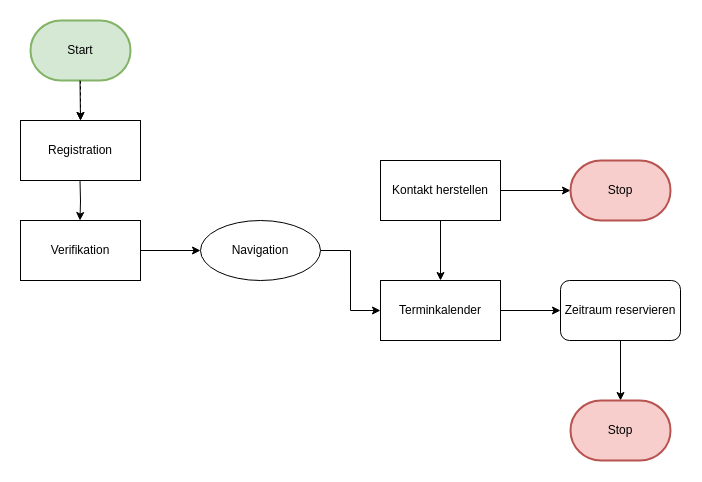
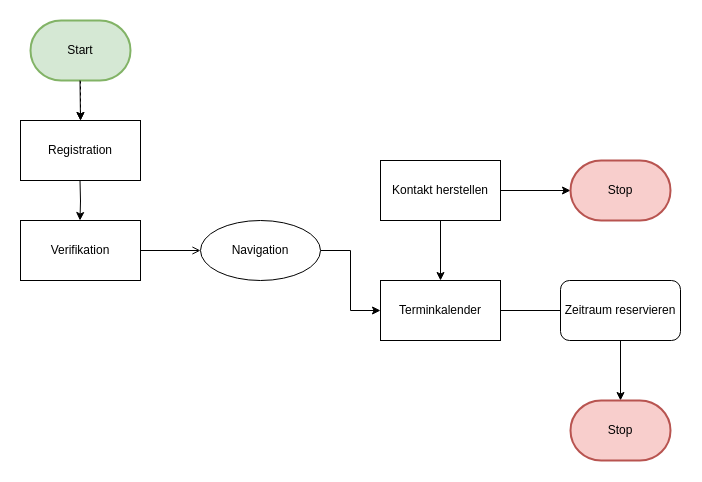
(192, 251) -> (194, 251)
(552, 311) -> (555, 311)
